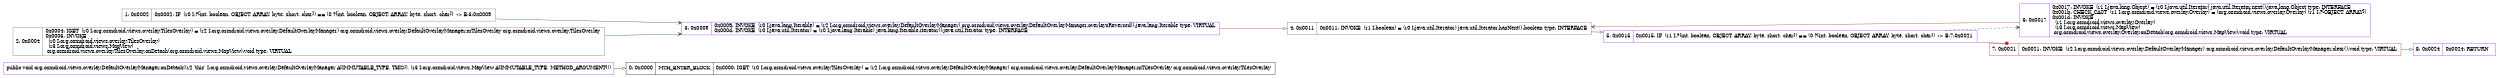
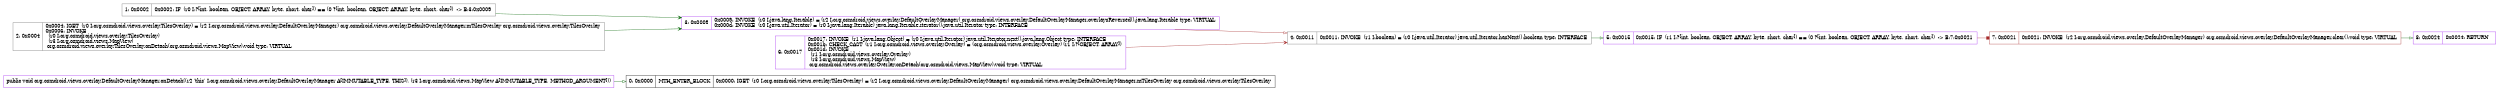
(1981, 29) -> none
